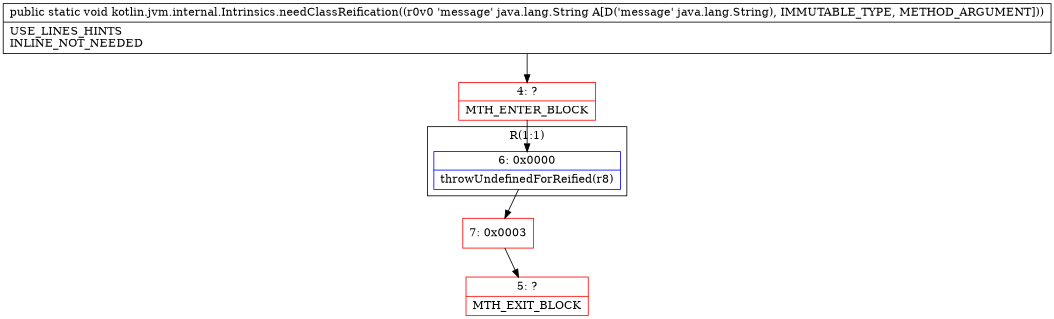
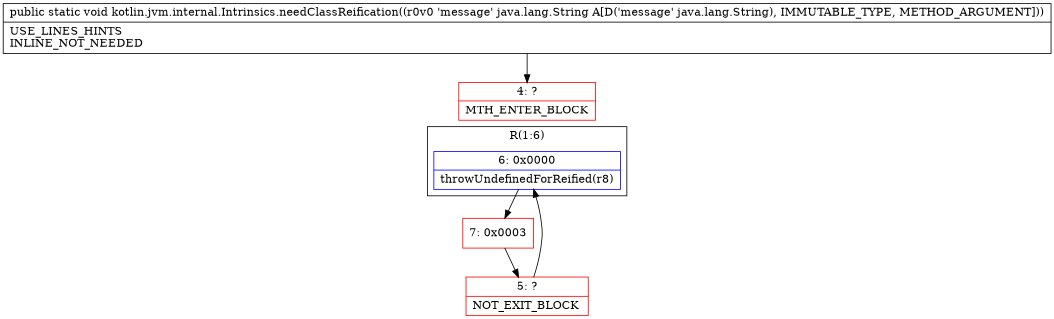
(527, 132) -> (542, 237)
(527, 136) -> (527, 136)
(527, 306) -> (526, 306)
